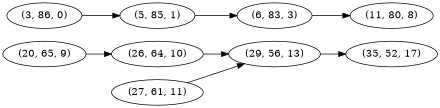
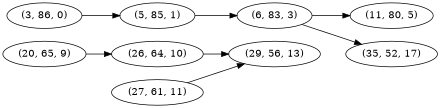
(392, 16) -> (392, 16)
(329, 54) -> (328, 33)
